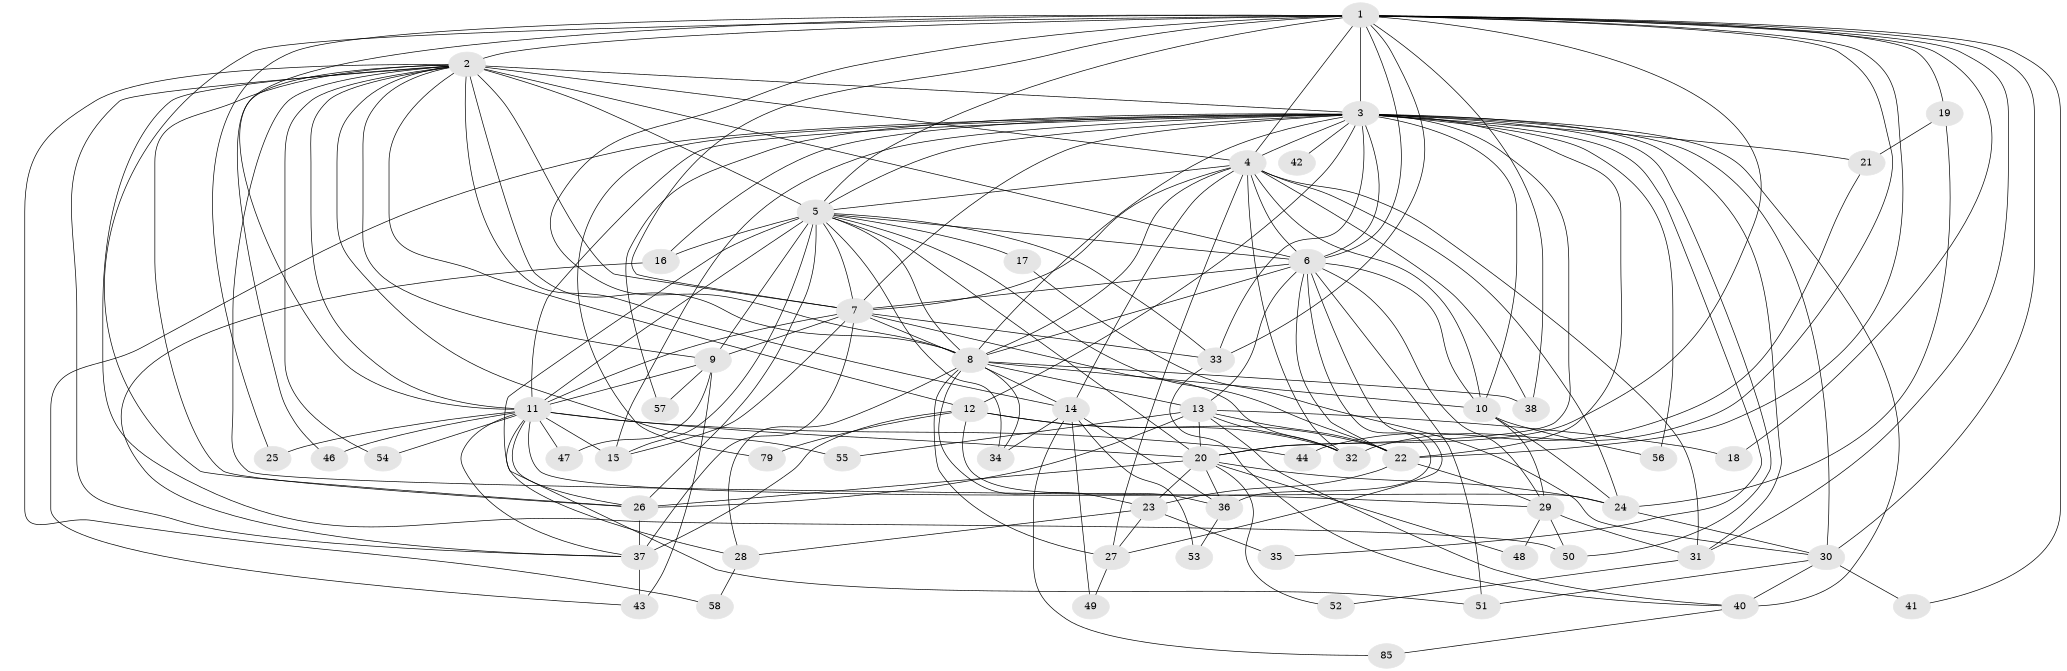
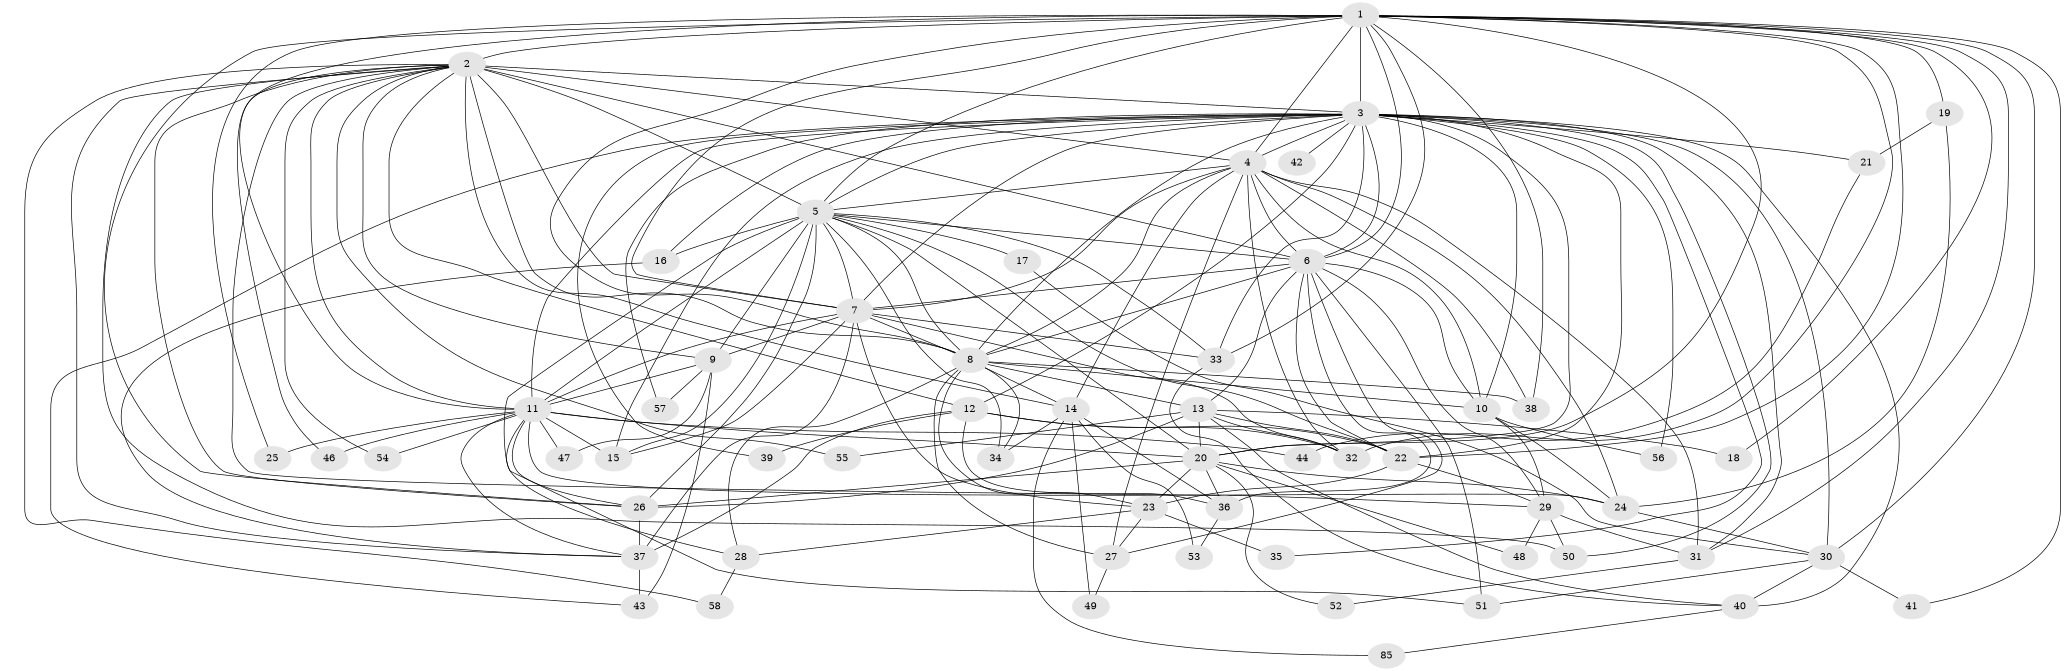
(767, 459) -> (767, 459)
none -> (950, 476)
